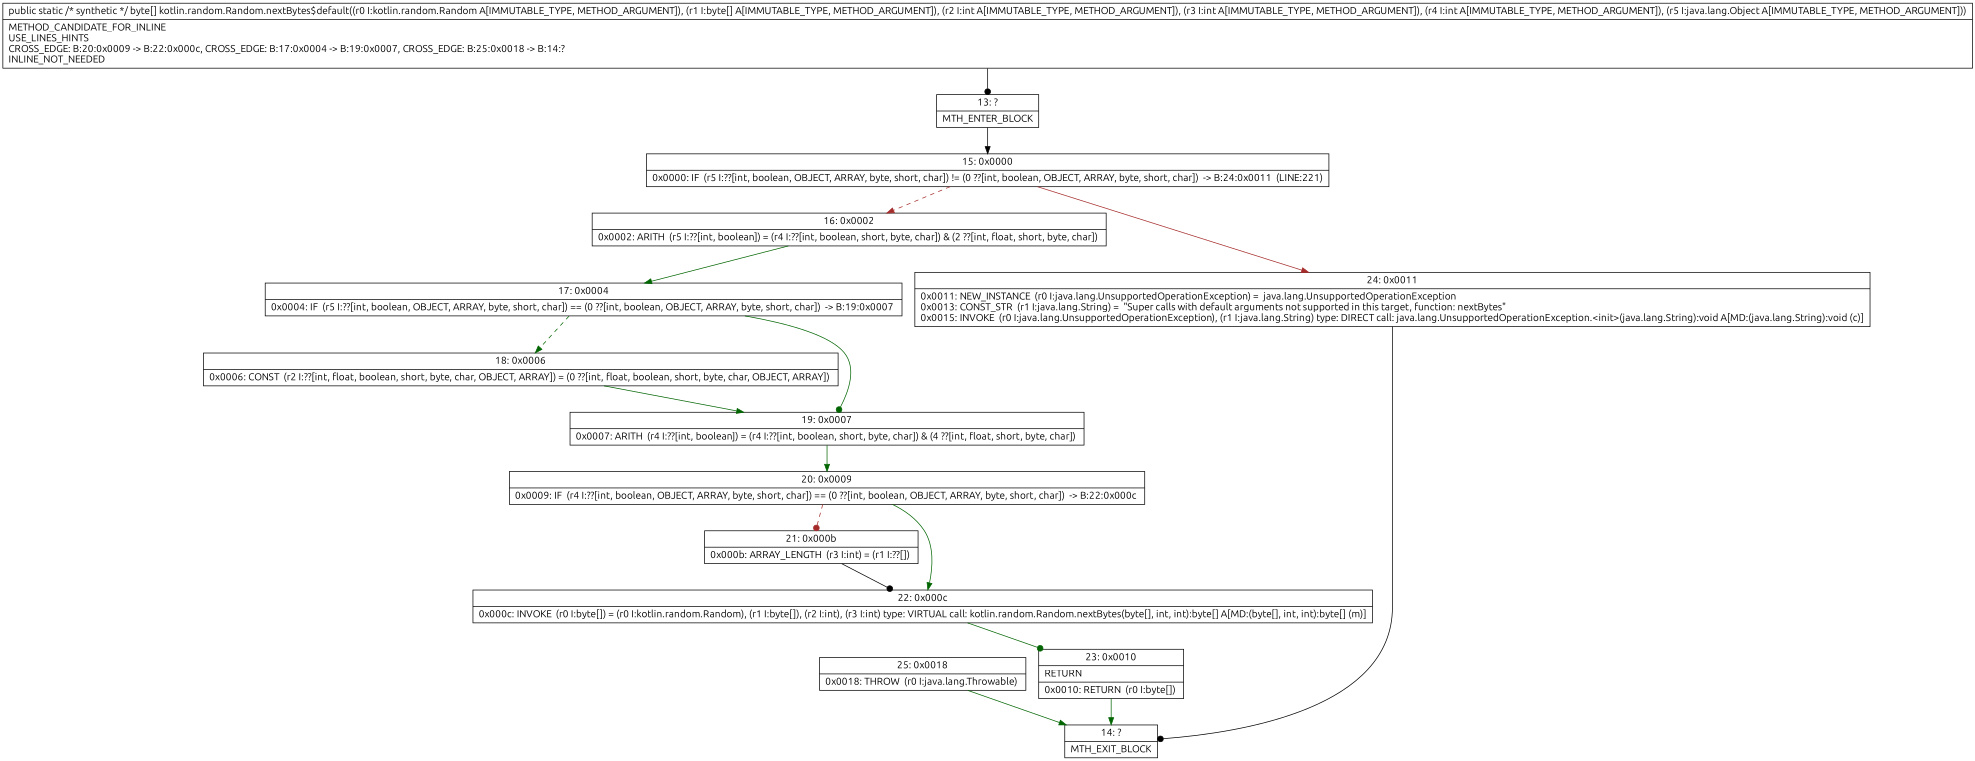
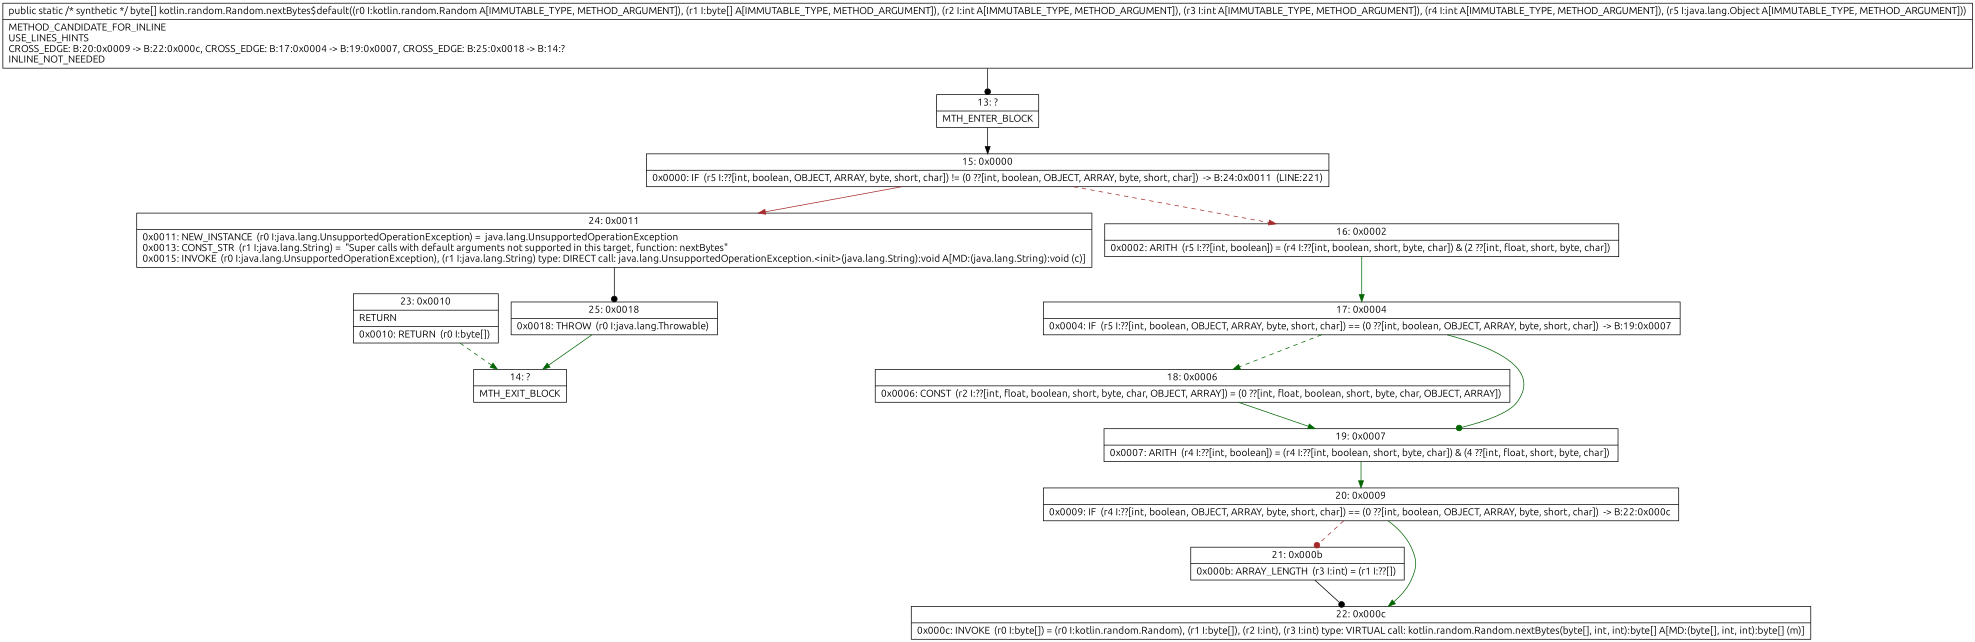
(1392, 611) -> (614, 282)
(1002, 635) -> none
(1111, 708) -> (476, 354)
